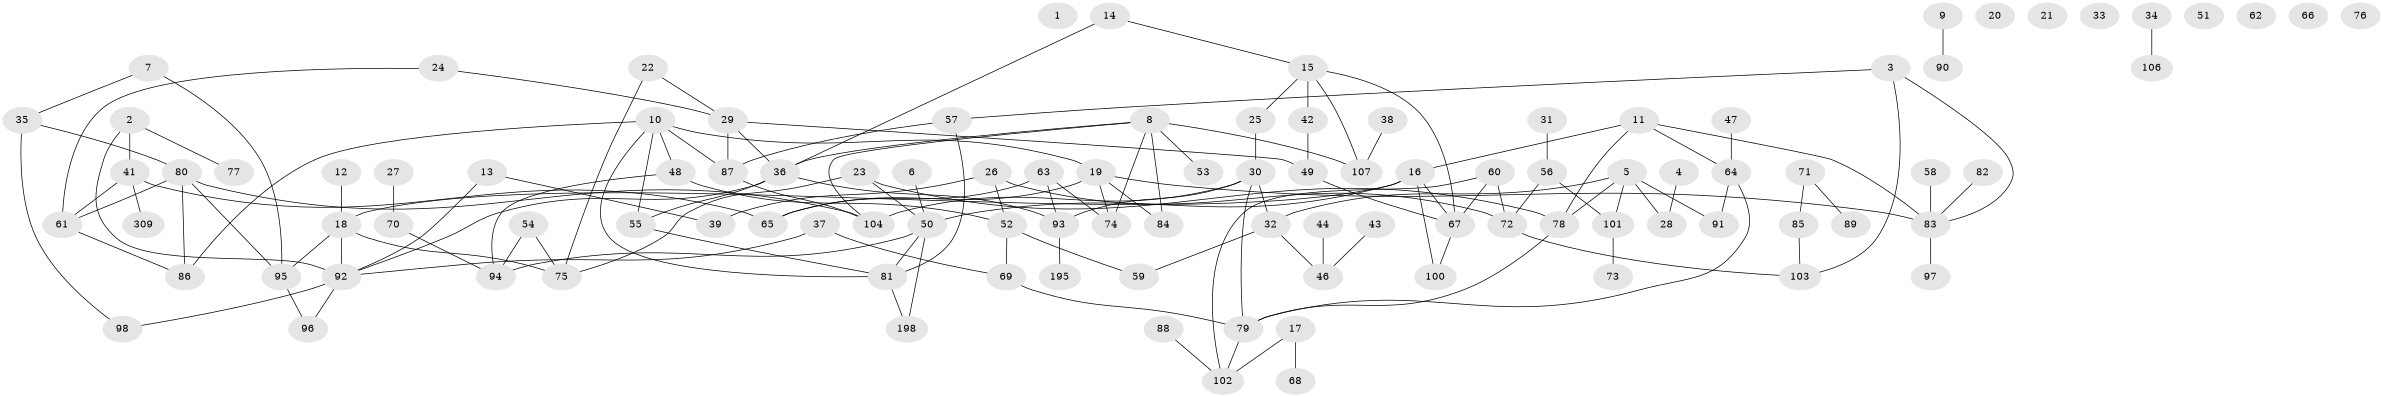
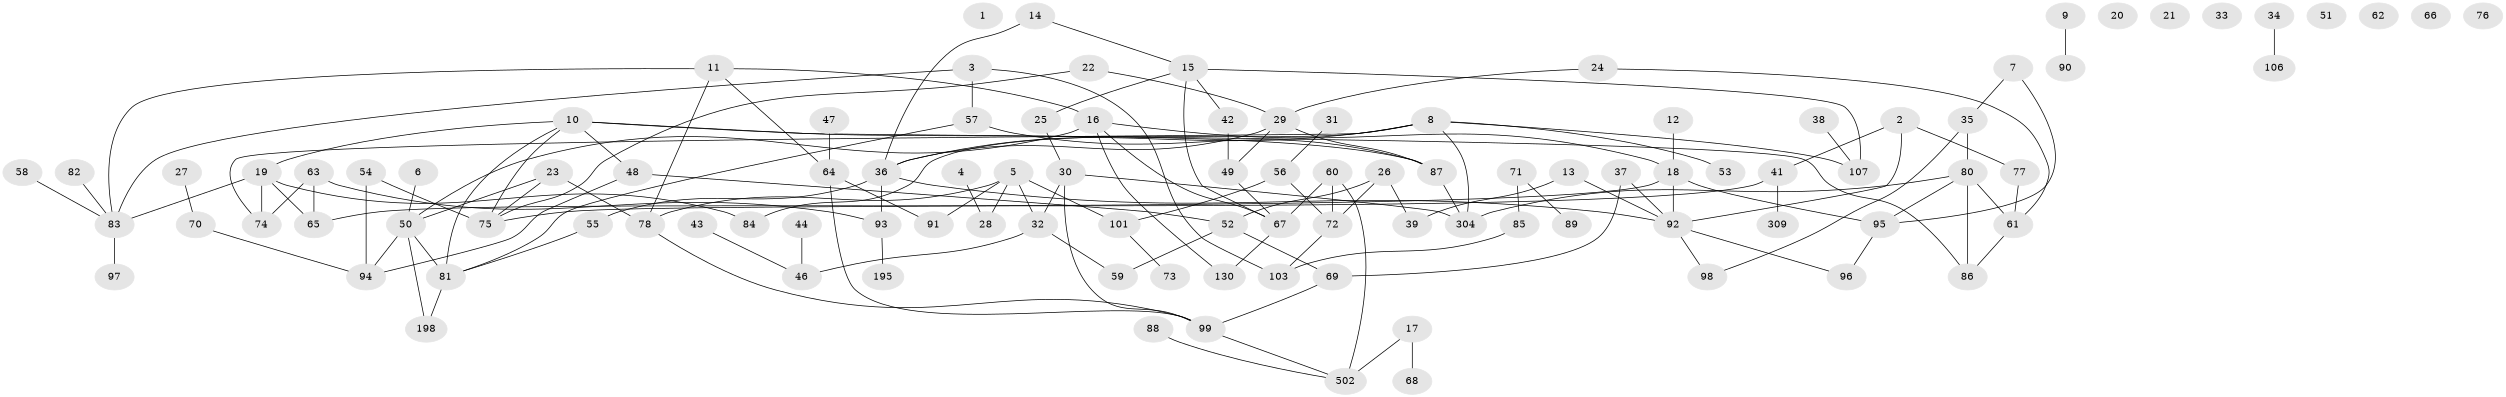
(646, 171) -> (521, 167)
(1157, 199) -> none
(92, 202) -> (2017, 197)
(874, 225) -> (1466, 225)
(1436, 277) -> (1225, 277)
(1243, 329) -> (1206, 329)
(1223, 381) -> (1346, 381)
